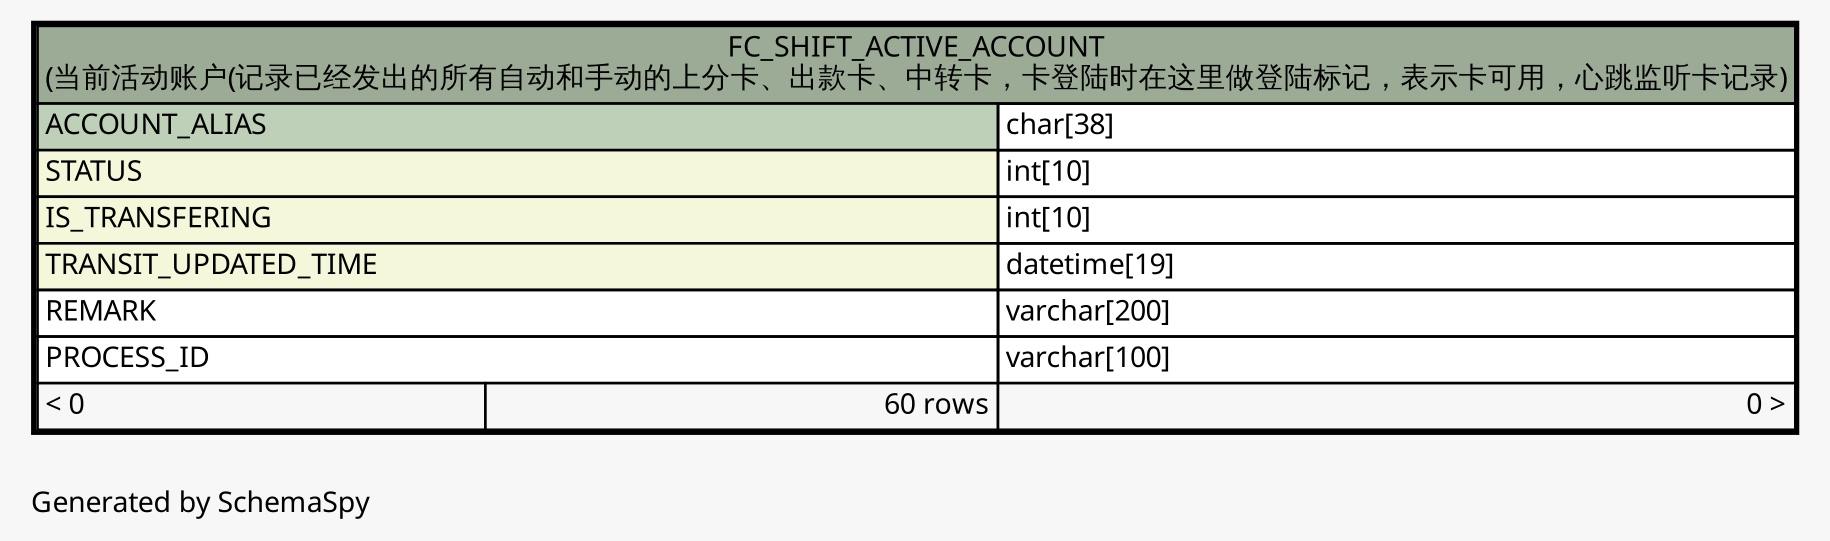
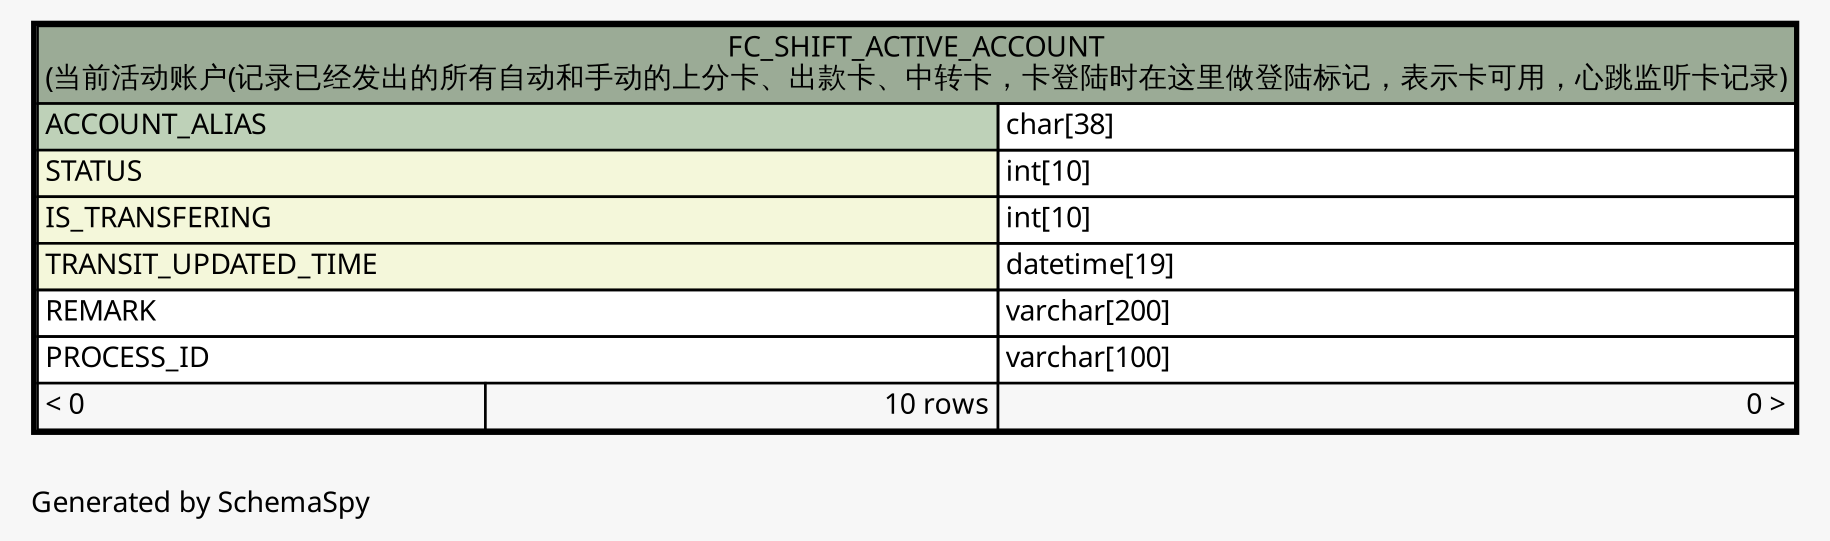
(937, 405) -> (937, 405)
